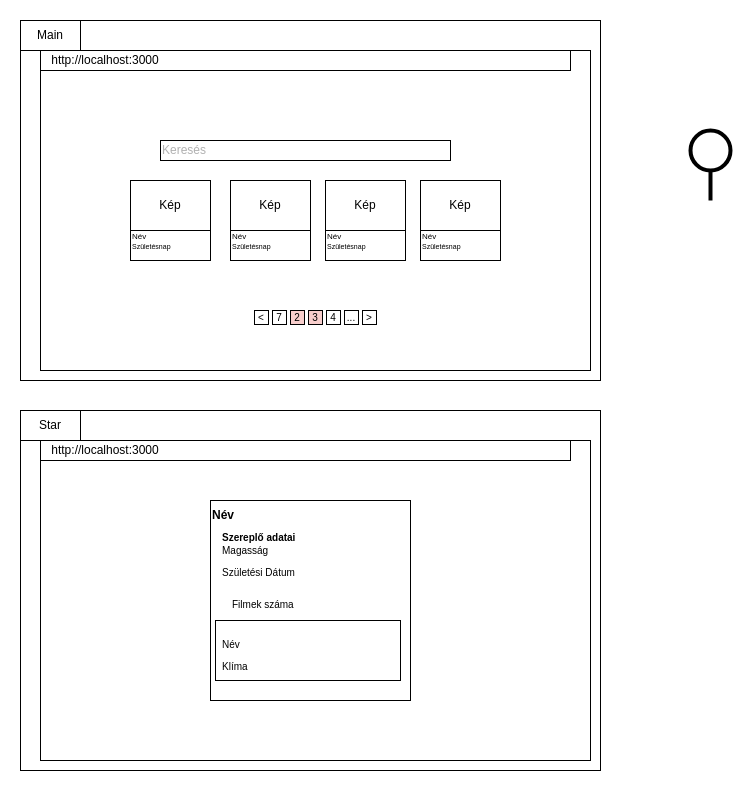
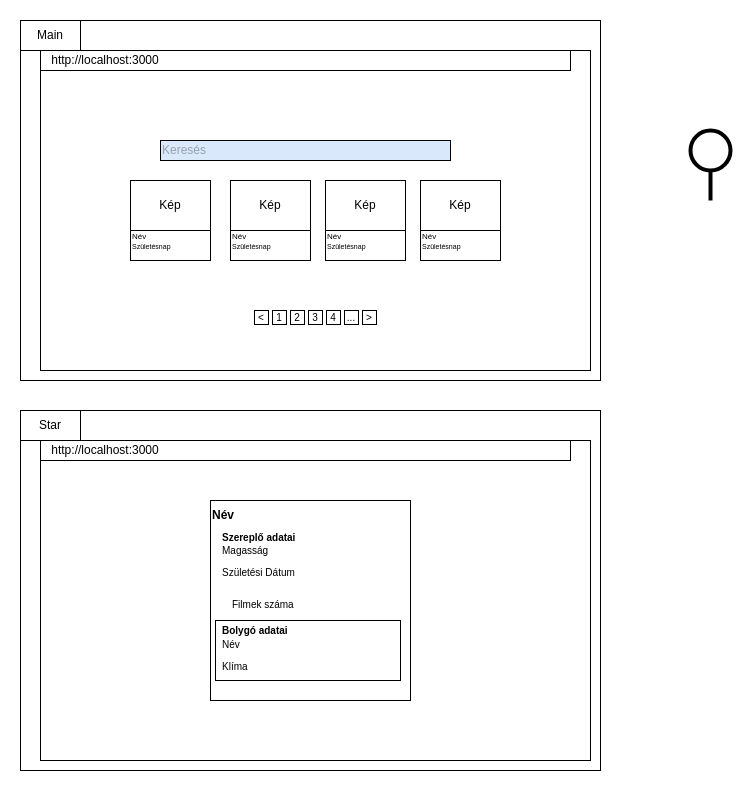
(306, 151) -> (306, 151)
(280, 318) -> (280, 318)
(298, 318) -> (298, 318)
(316, 318) -> (316, 318)
none -> (276, 631)
